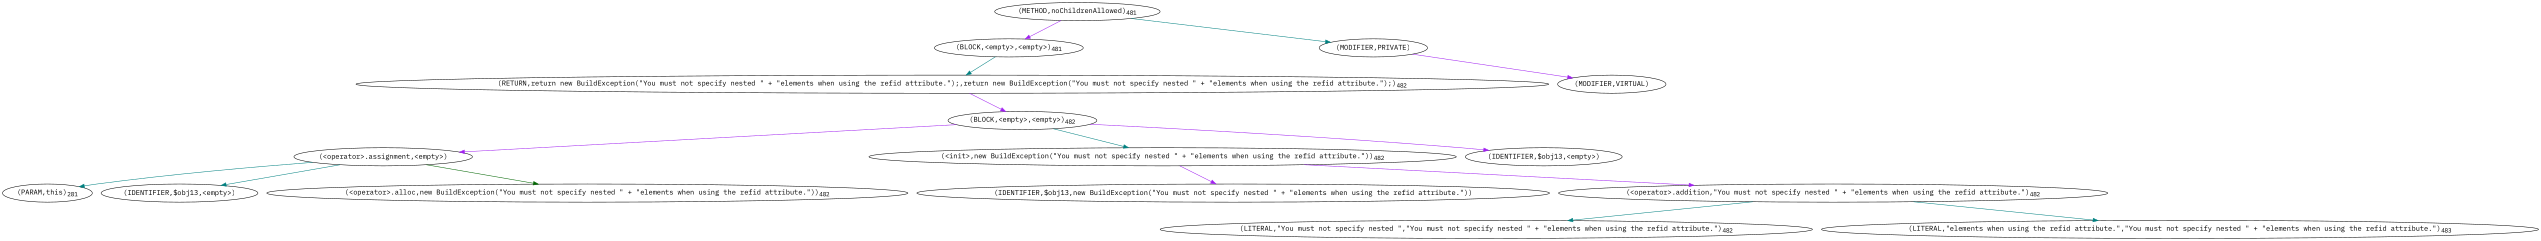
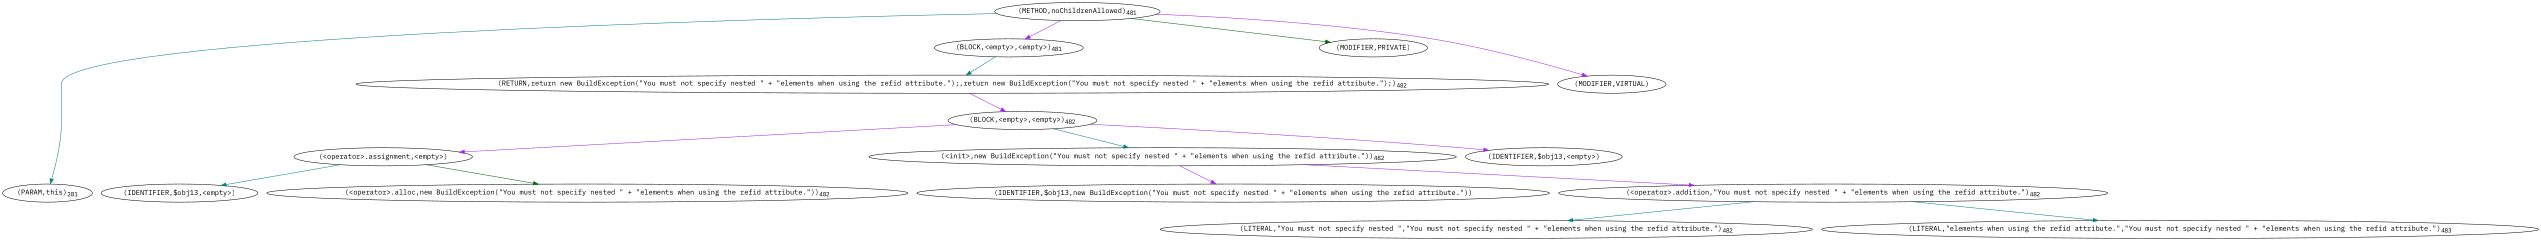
(1228, 30) -> (1228, 30)
(1490, 66) -> (1371, 30)
(198, 172) -> (478, 31)
